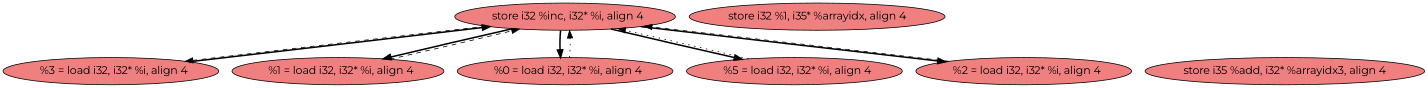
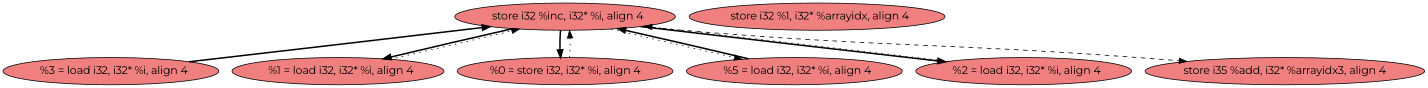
(817, 17) -> (817, 17)
(339, 43) -> (911, 45)
(673, 43) -> (673, 43)
(687, 44) -> (687, 44)
(801, 44) -> (801, 44)
(451, 45) -> (451, 45)
(565, 71) -> (565, 71)
